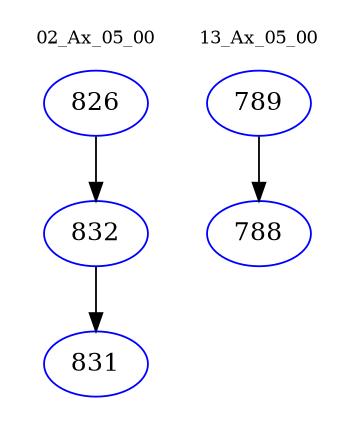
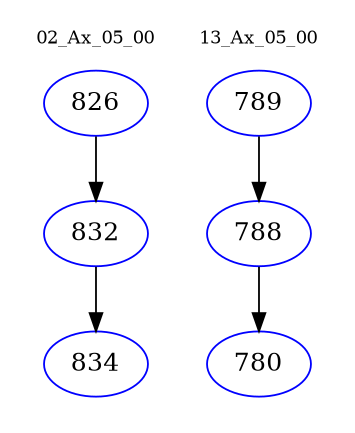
(96, 364) -> (96, 364)
none -> (259, 364)
